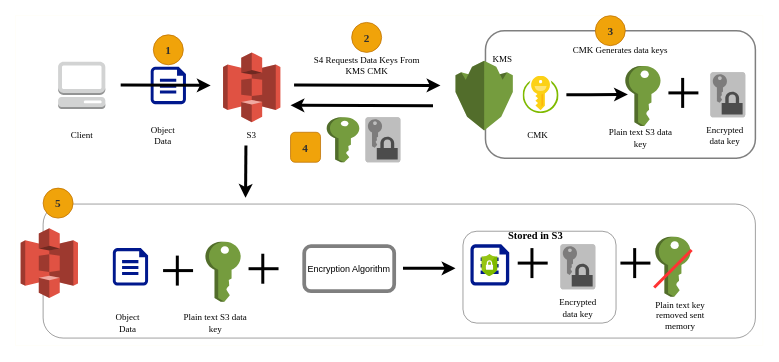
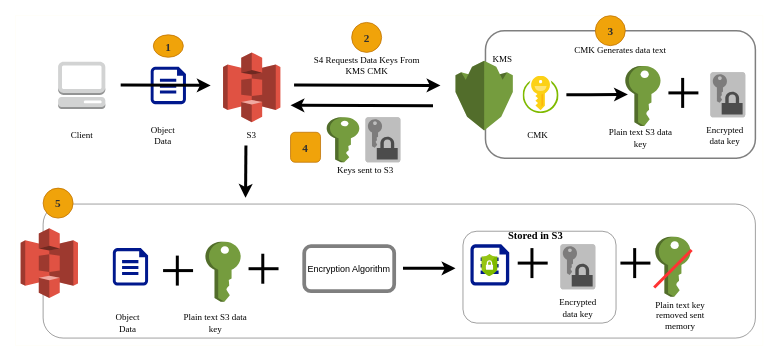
(168, 50) -> (168, 46)
(621, 50) -> (621, 50)
none -> (366, 170)
